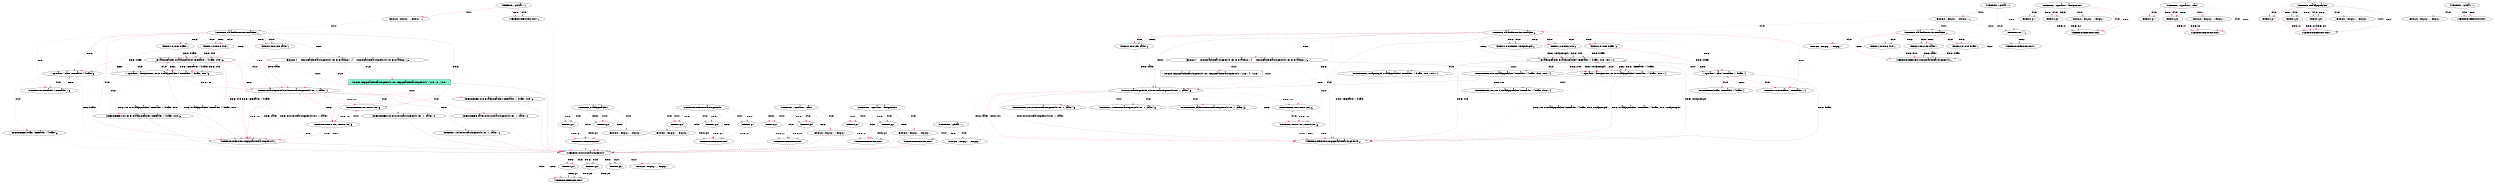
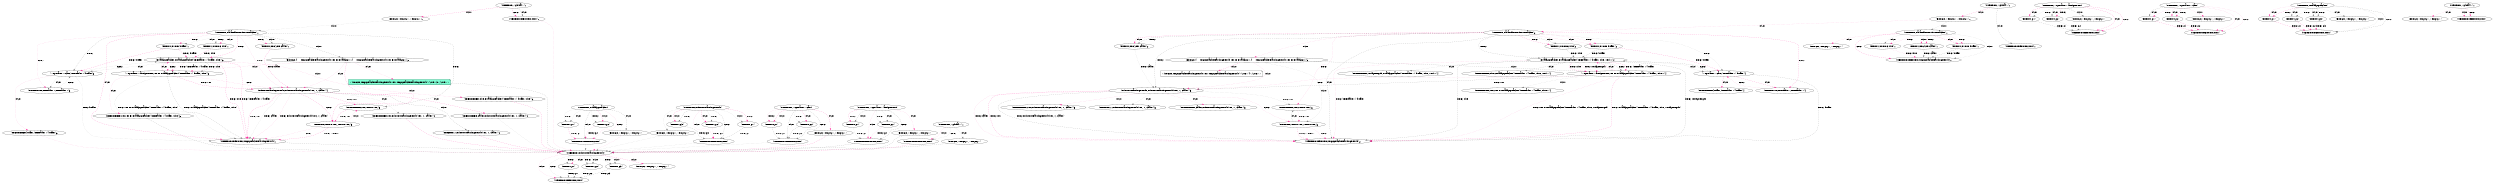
(2016, 33) -> none
(1515, 46) -> none
